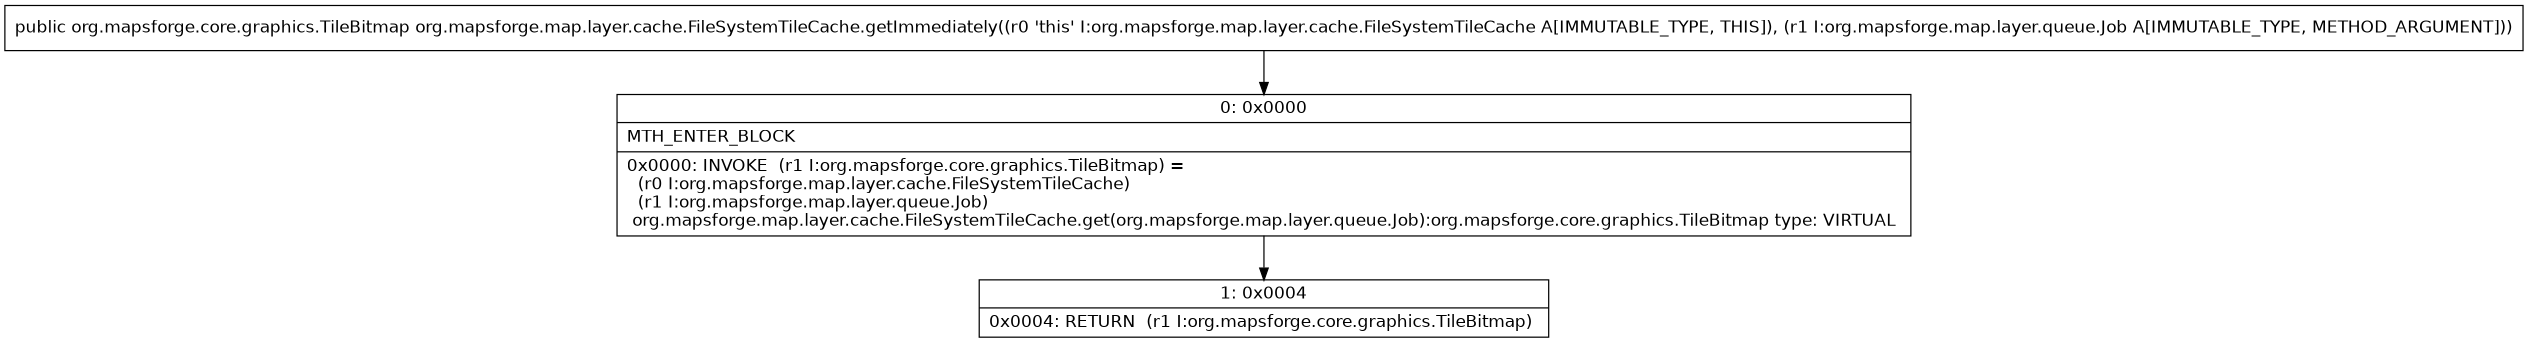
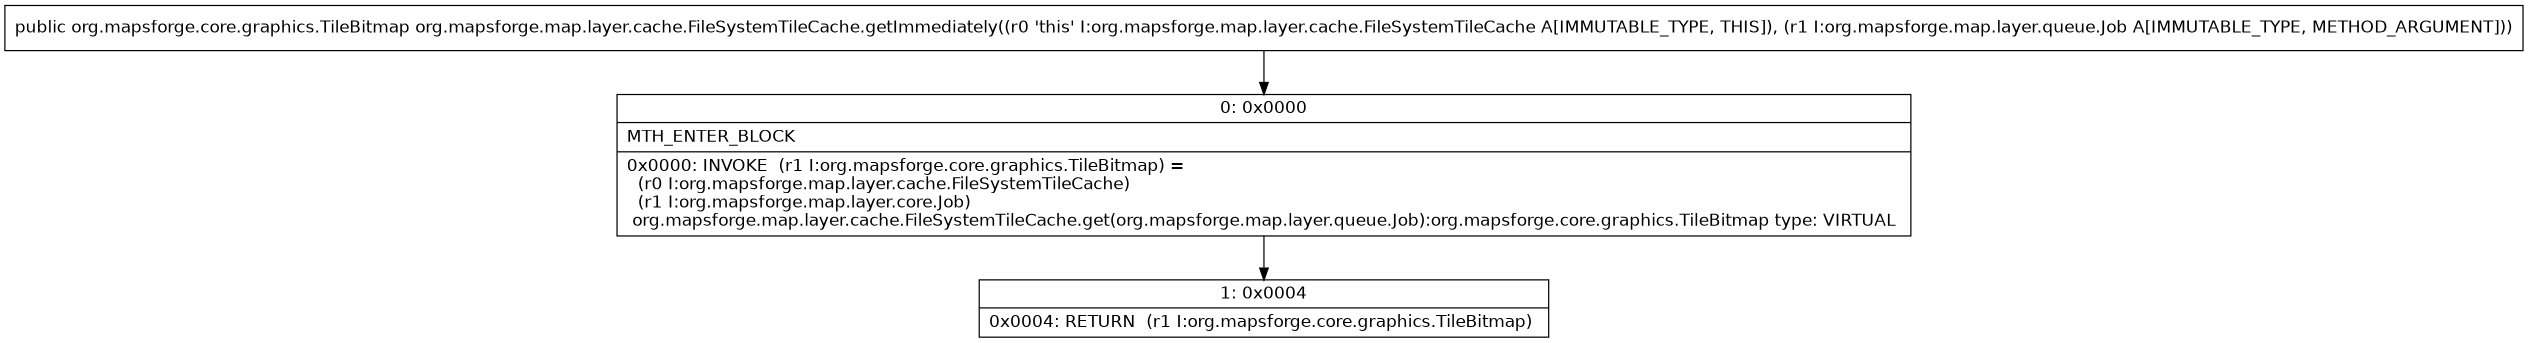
(808, 202) -> (799, 202)
